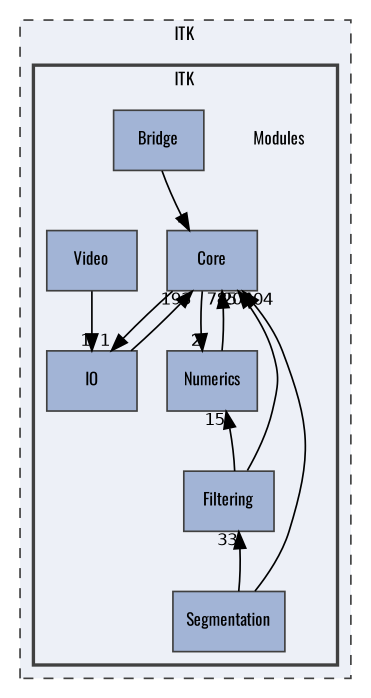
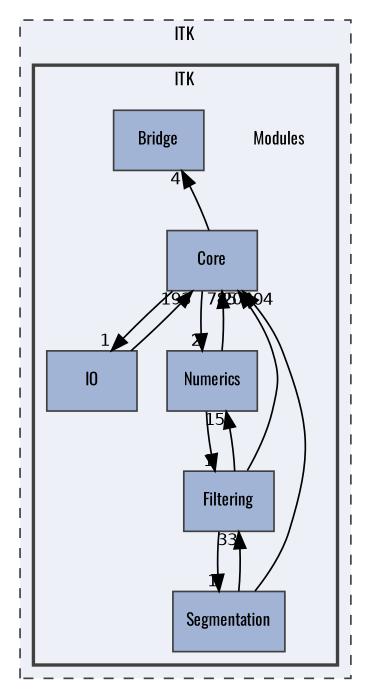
(171, 194) -> (200, 208)
(92, 261) -> none
none -> (208, 433)
none -> (218, 553)
